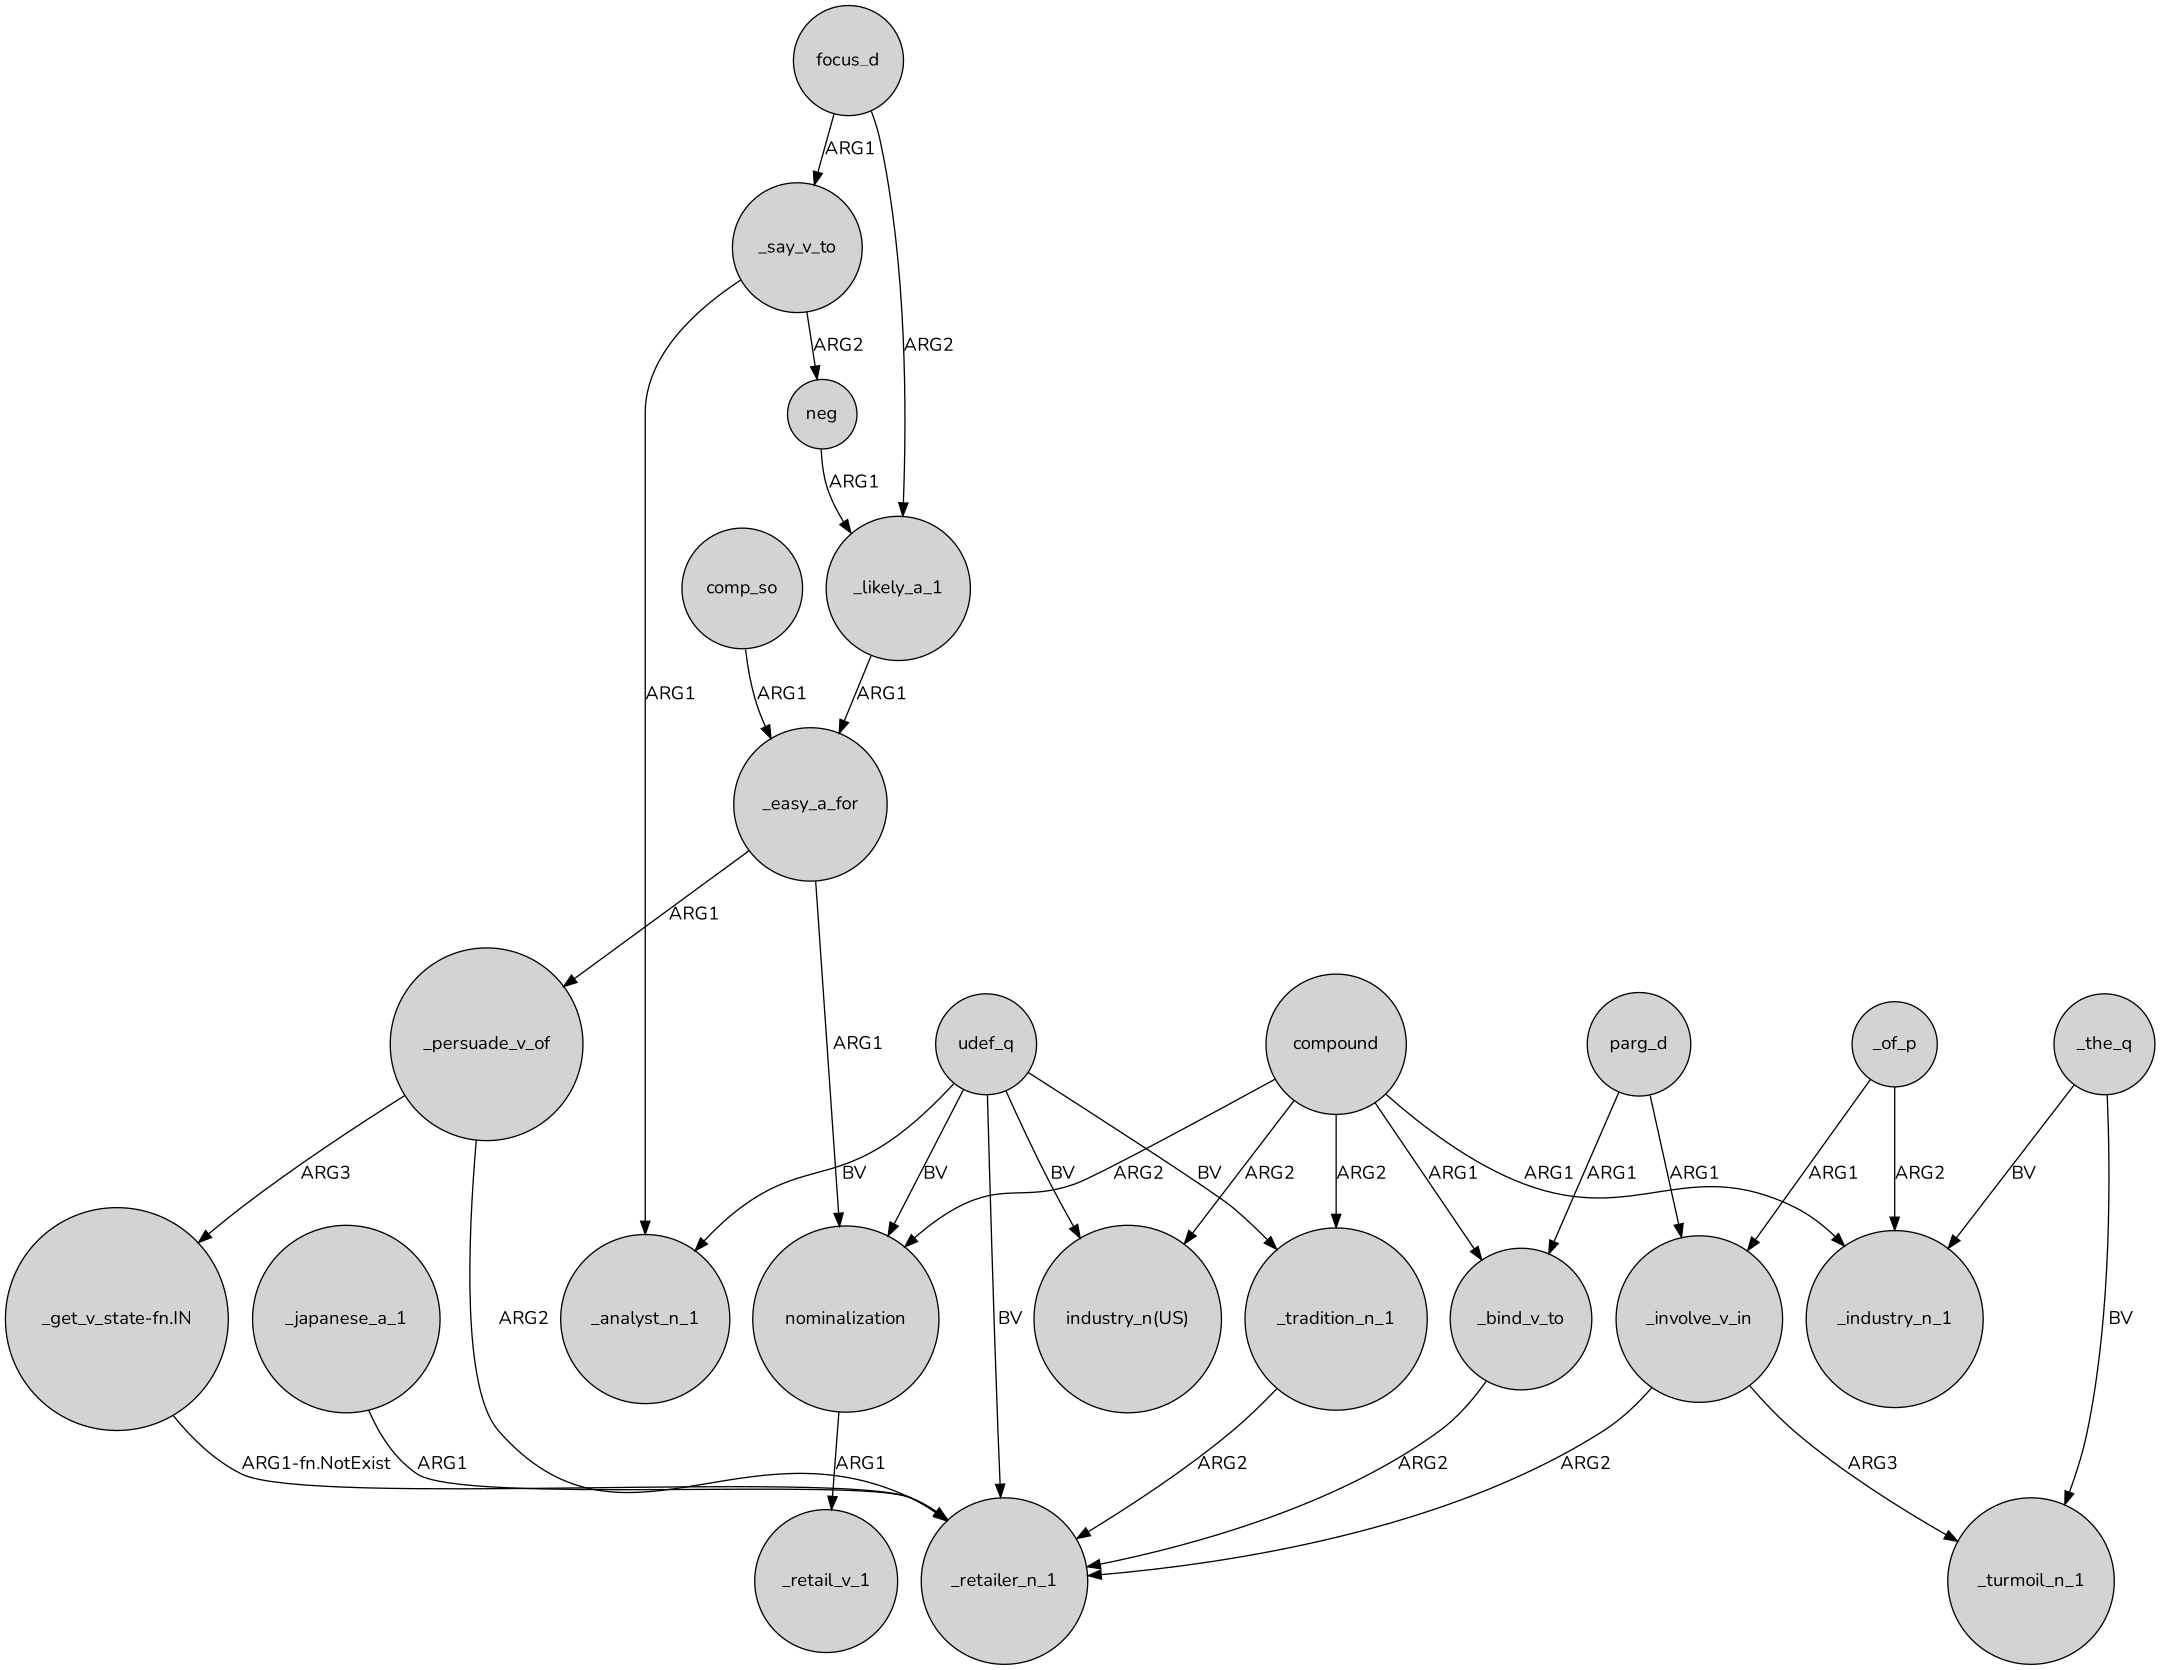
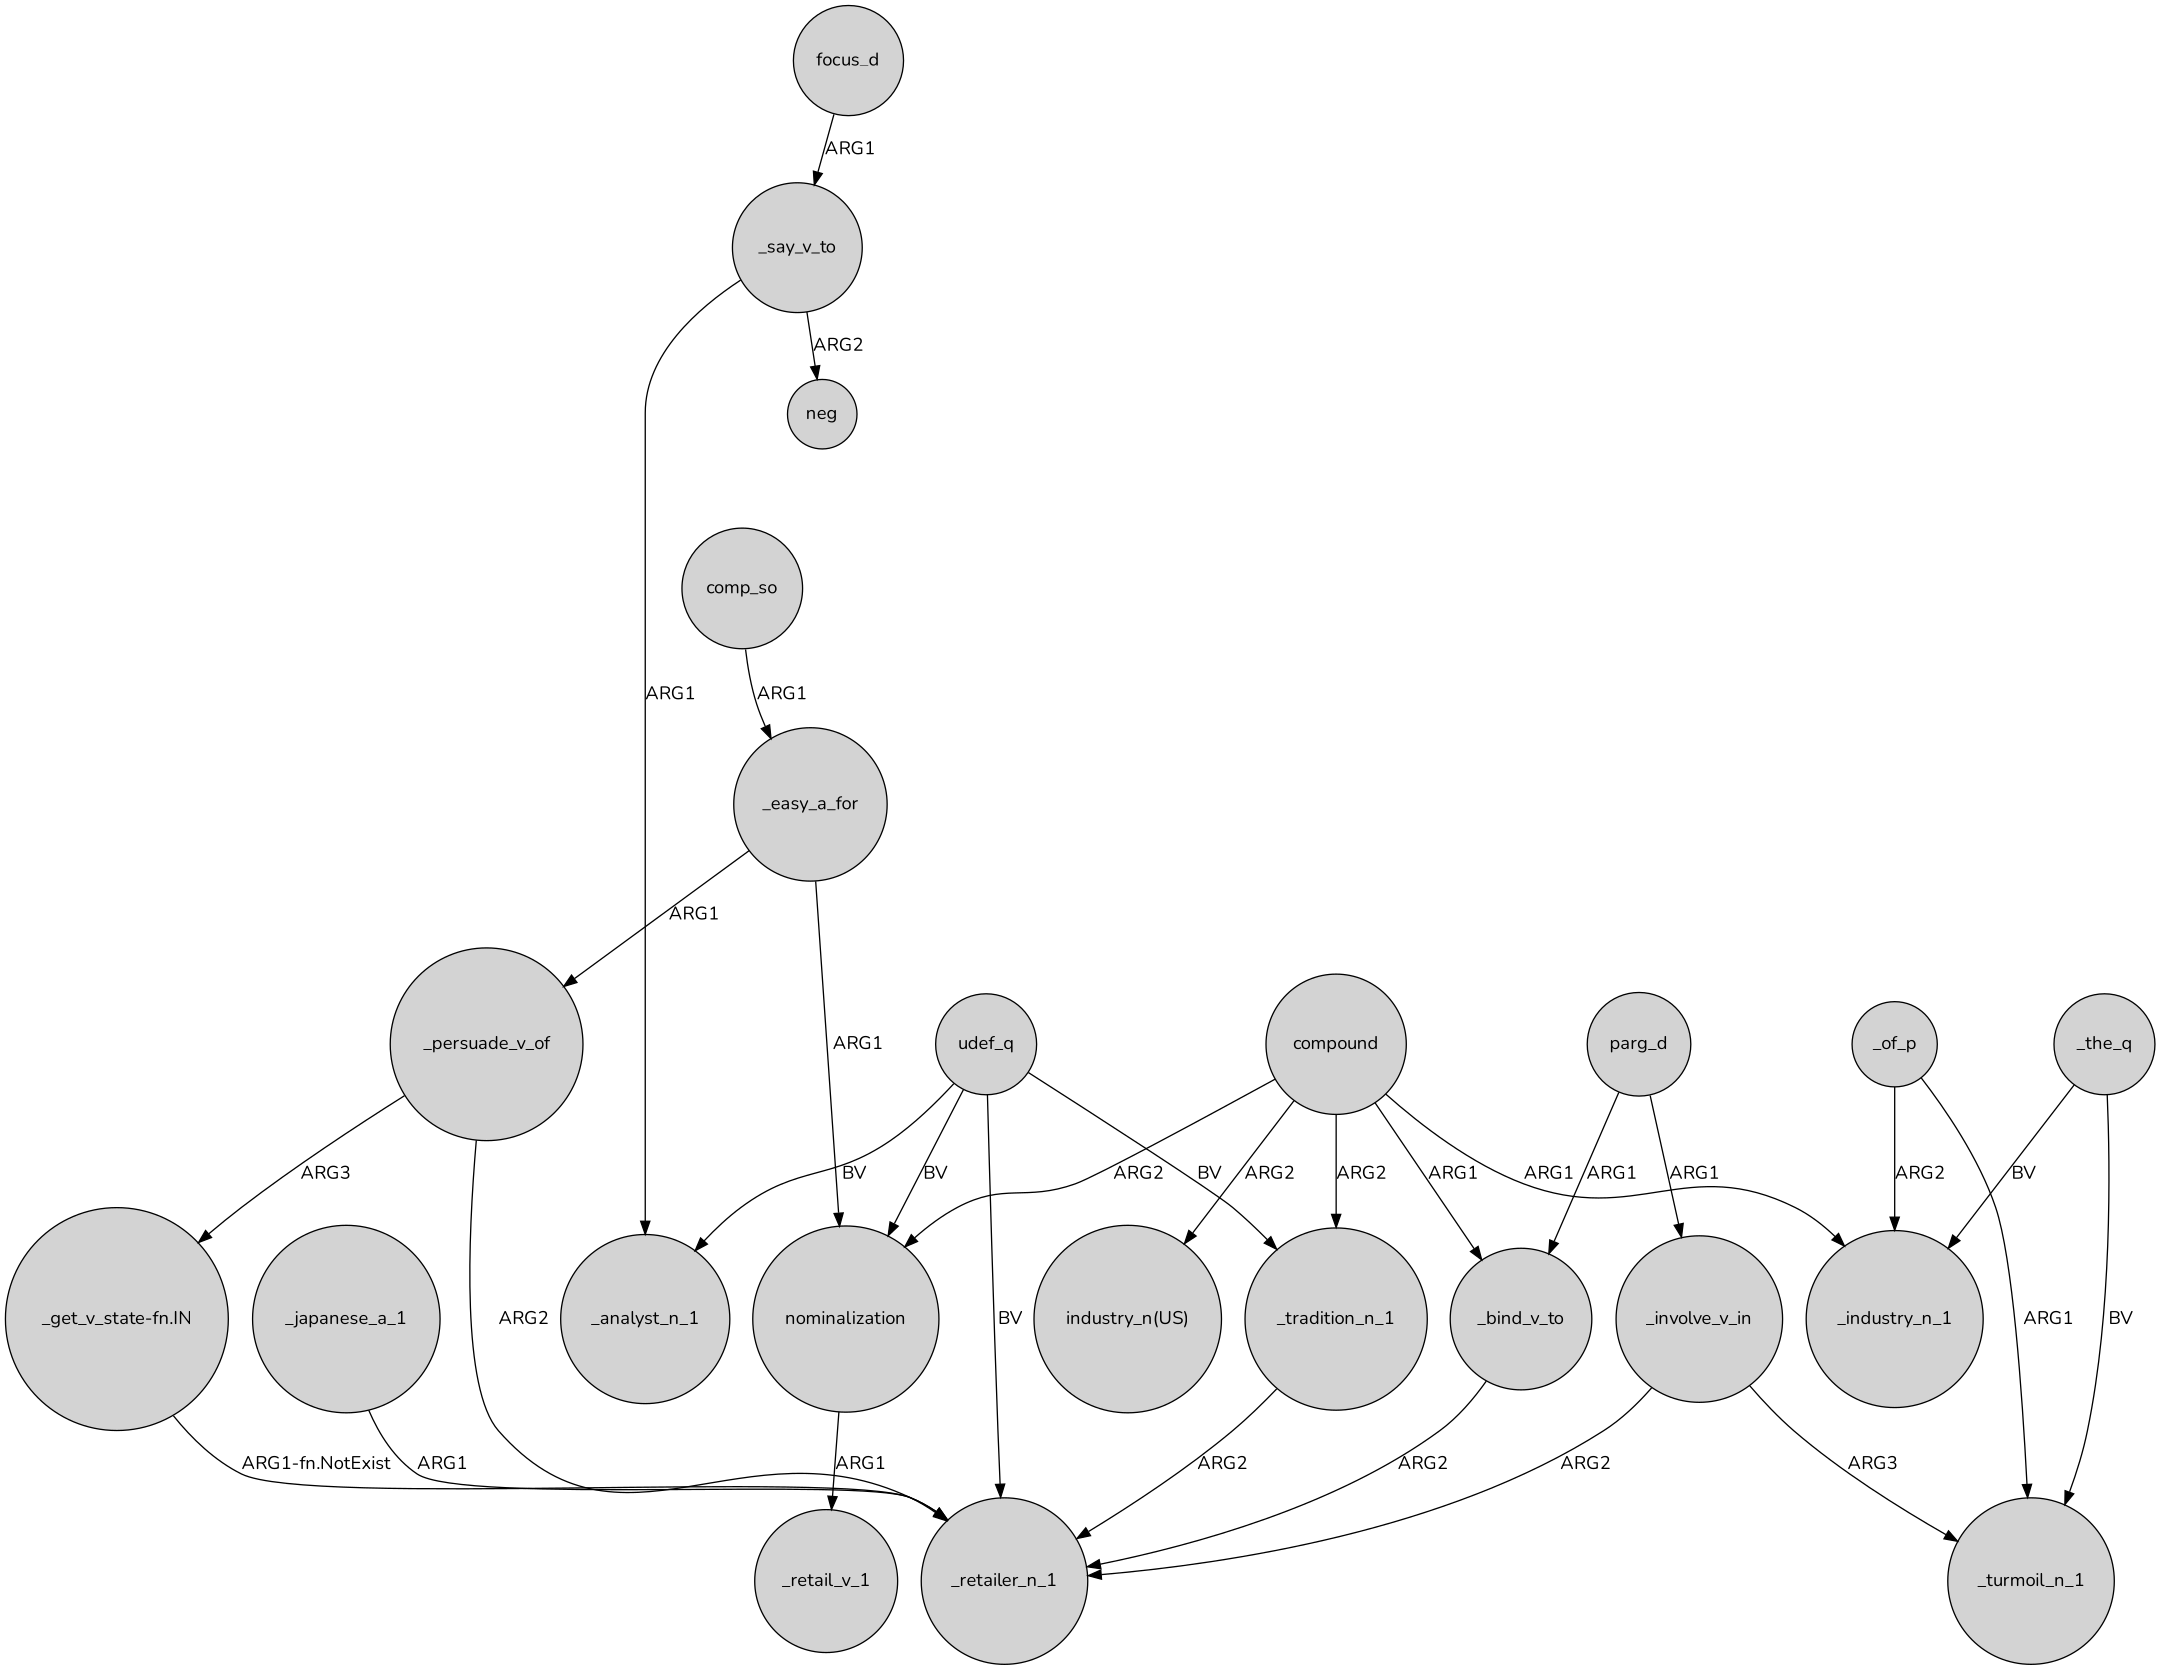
(898, 588) -> none
(1038, 1159) -> none
(1813, 1160) -> (2009, 1271)
